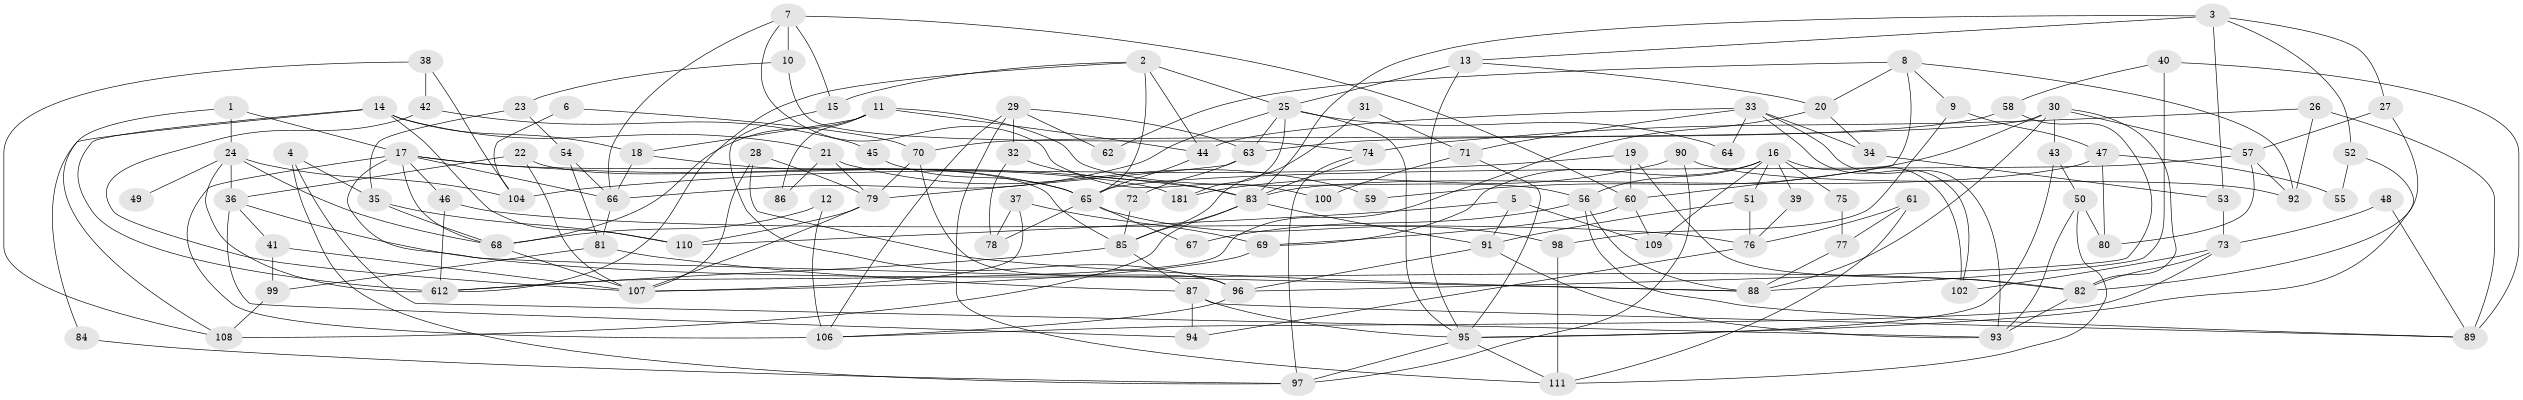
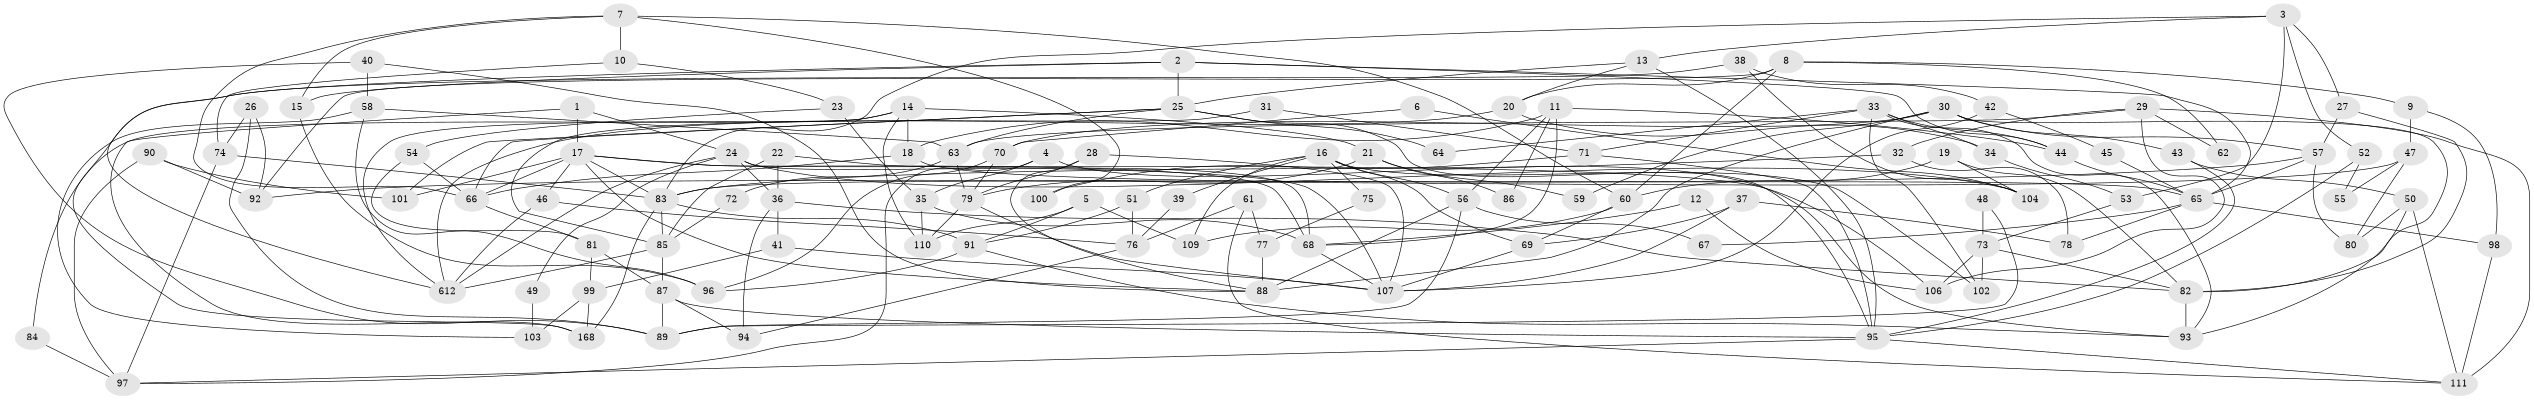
(1180, 200) -> (400, 200)
(1035, 326) -> none
(224, 338) -> (586, 338)
none -> (533, 338)
